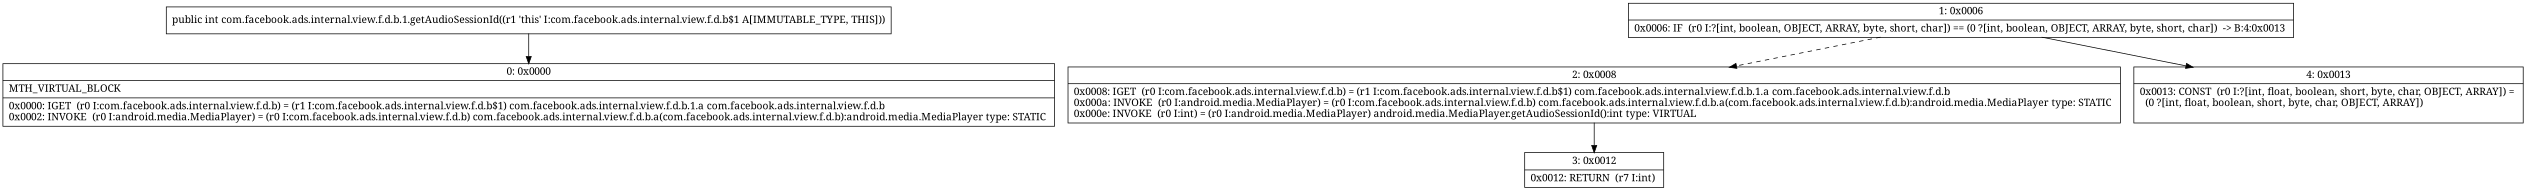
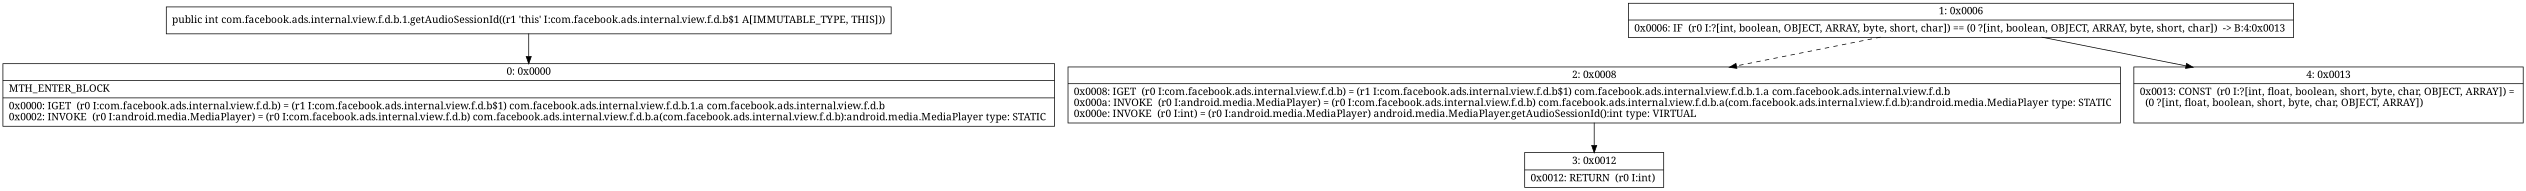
(65, 89) -> (59, 89)
(1594, 178) -> (1594, 178)
